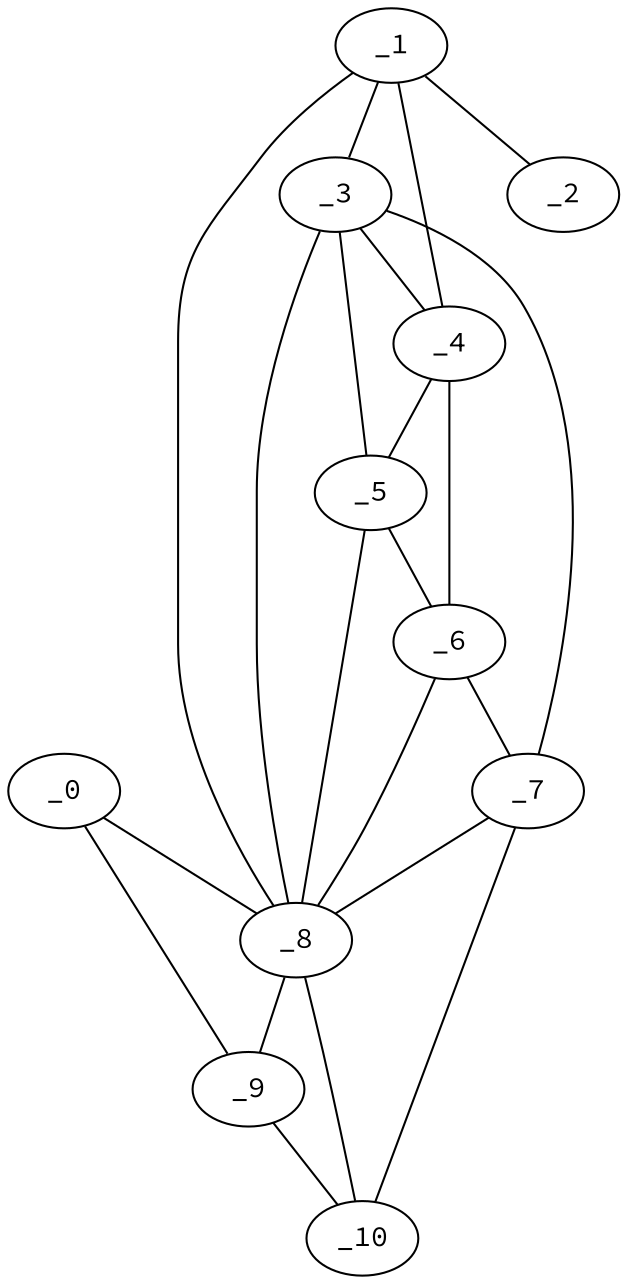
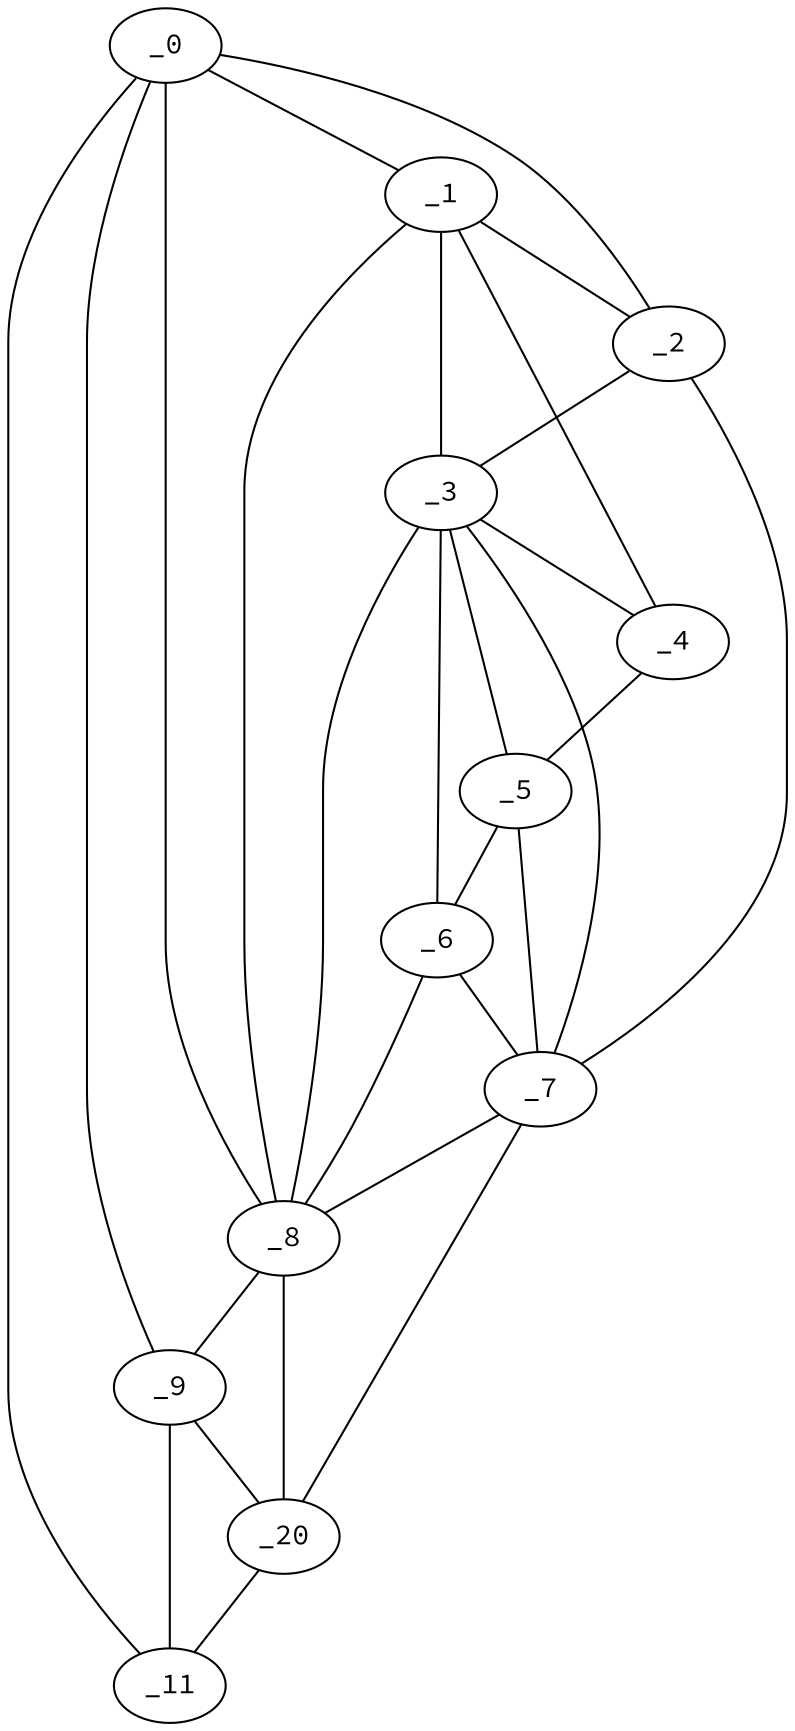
none -> (303, 120)
none -> (467, 130)
none -> (544, 426)
(449, 493) -> (439, 716)
(333, 717) -> (528, 940)
none -> (787, 752)
(362, 1238) -> (284, 1537)
none -> (170, 1686)
